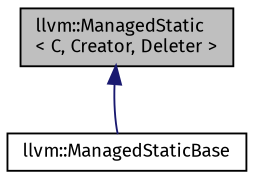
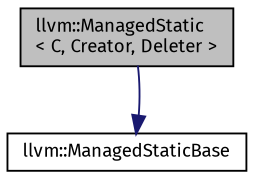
(115, 109) -> (139, 91)
